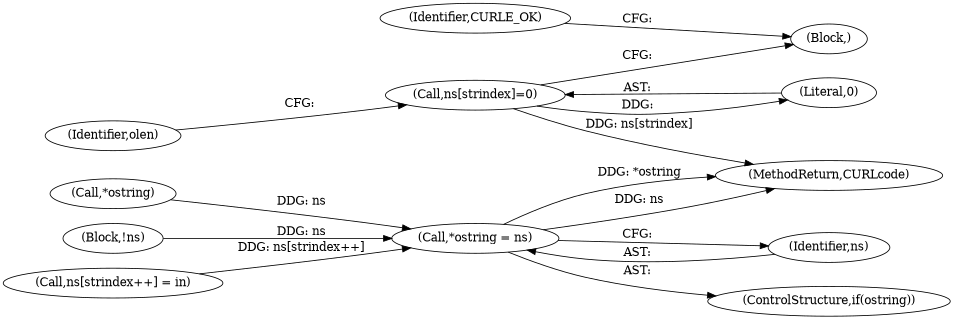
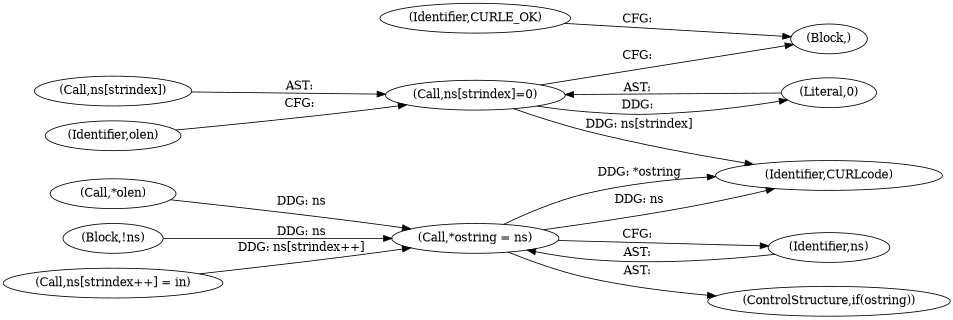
none -> (113, 91)
(829, 175) -> (829, 175)
(113, 194) -> (113, 194)
